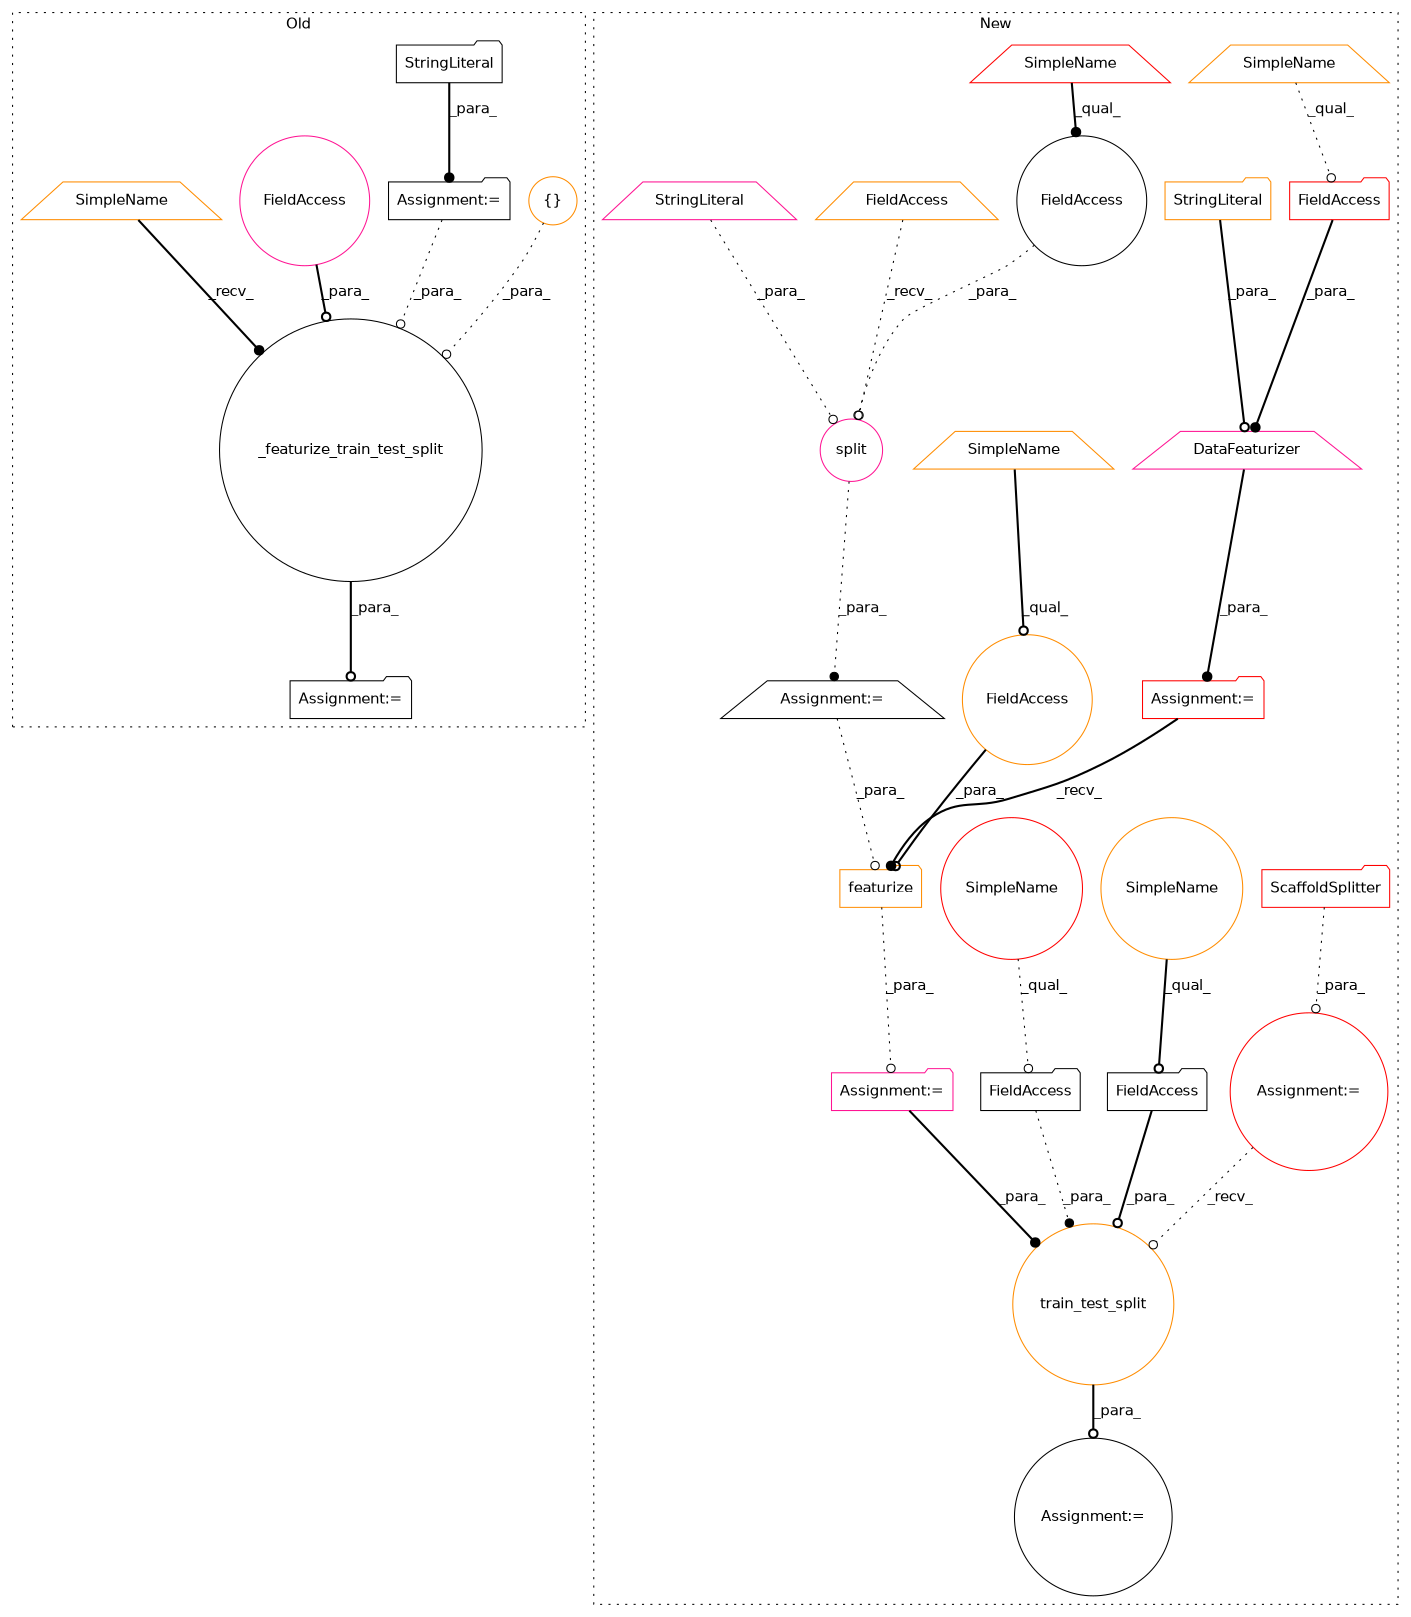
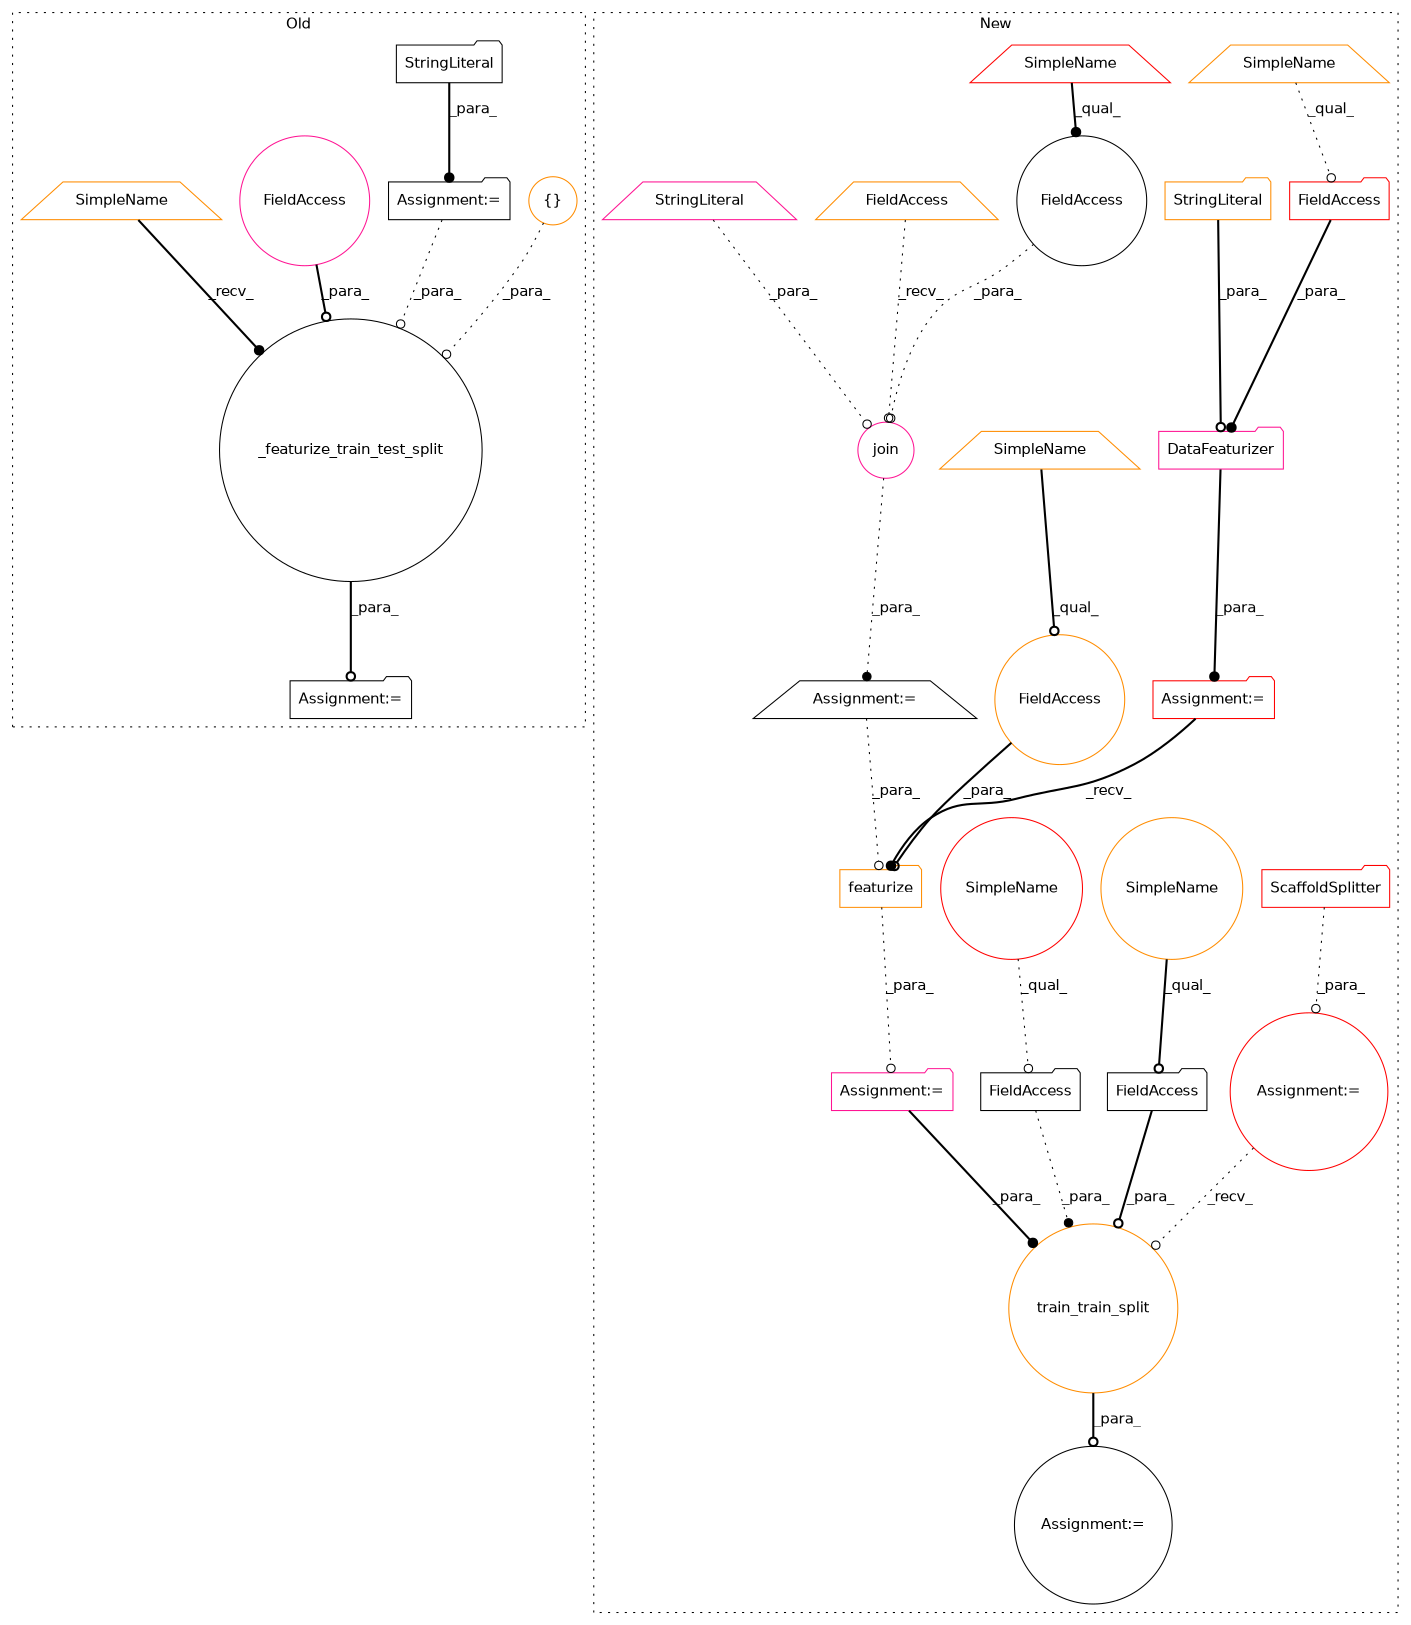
(851, 450) -> (886, 450)
(1247, 450) -> (1221, 450)
(1093, 1304) -> (1093, 1308)
